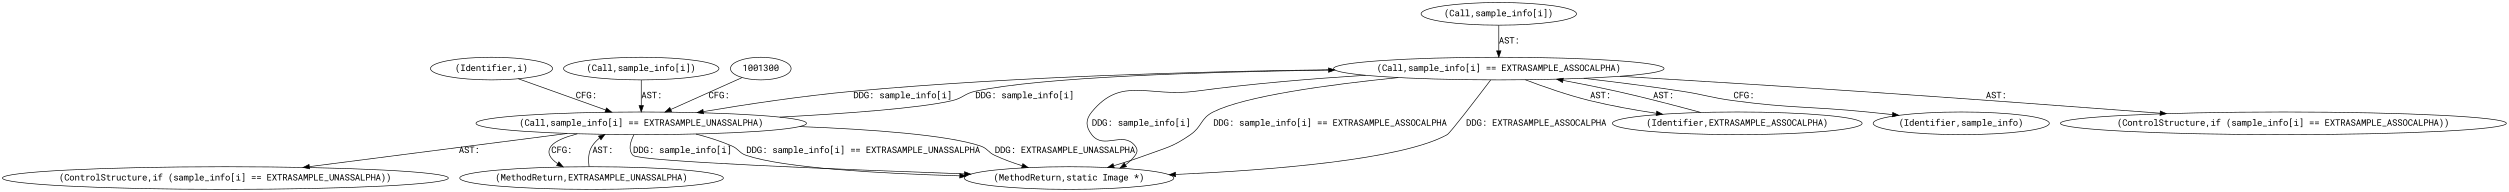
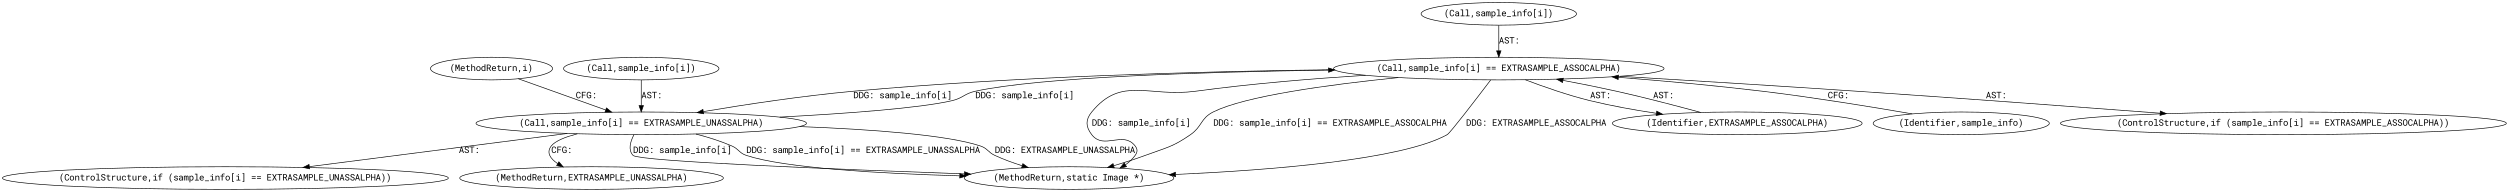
(492, 69) -> (492, 69)
(761, 69) -> none
(1737, 101) -> (1766, 92)
(590, 151) -> none
